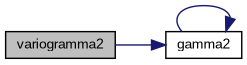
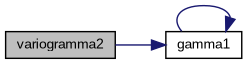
(204, 45) -> (204, 45)
